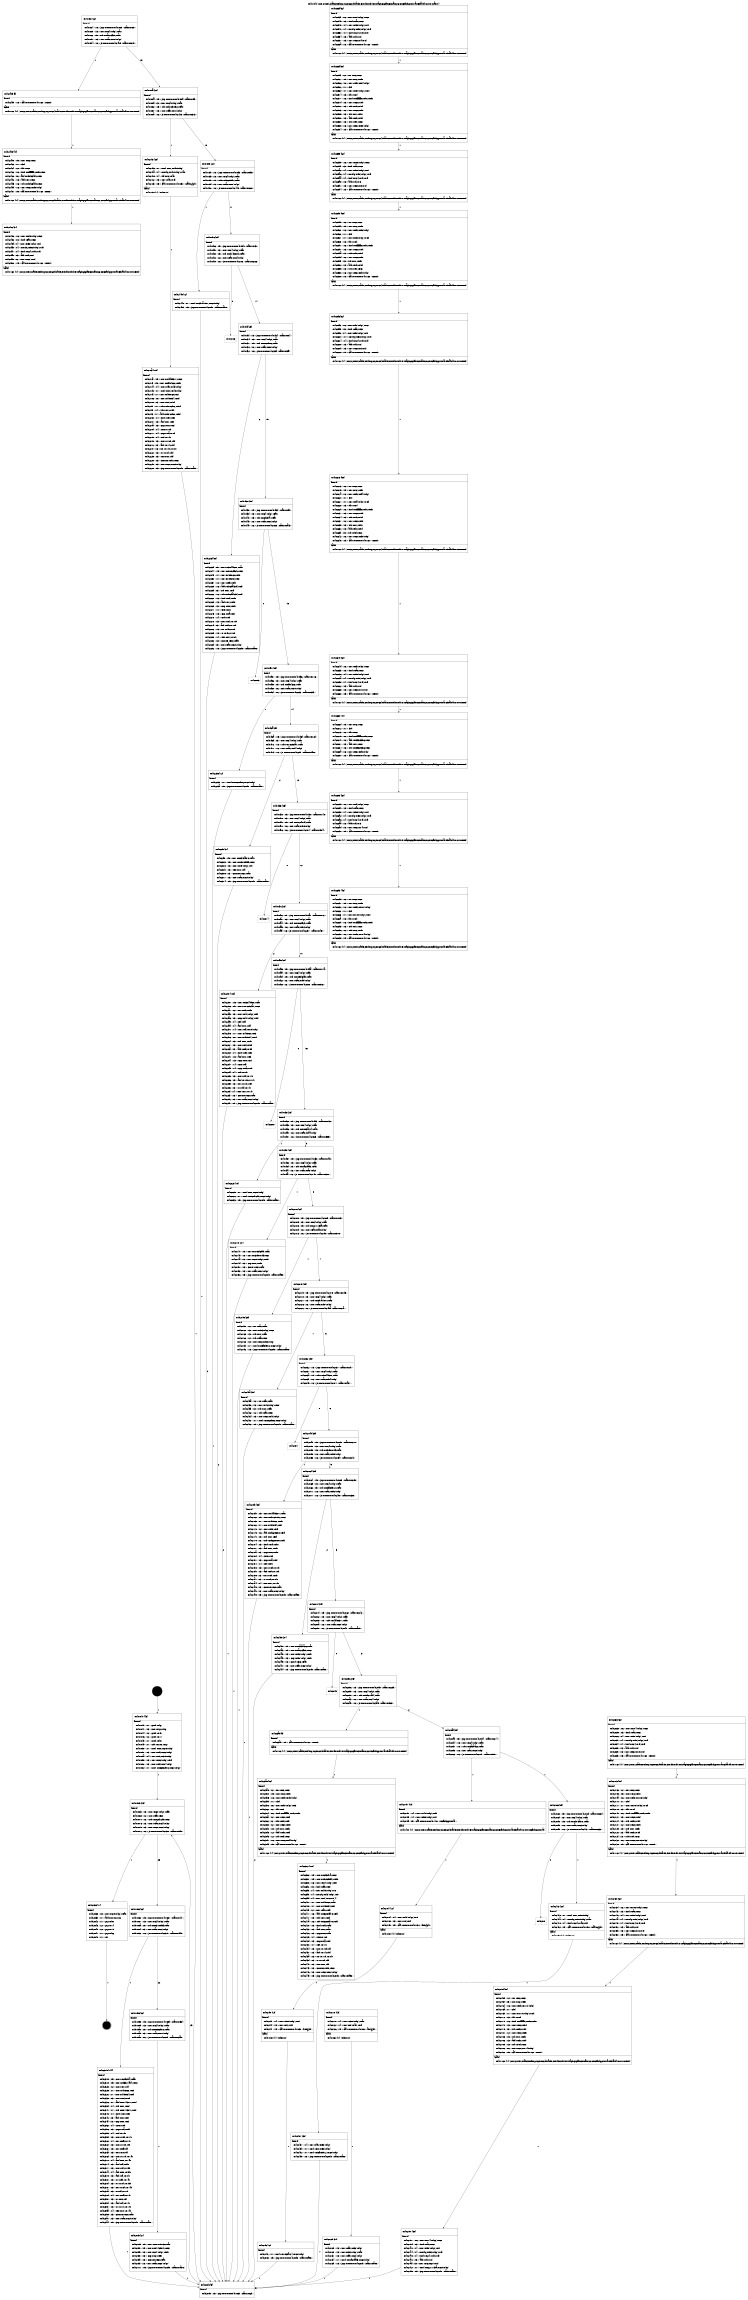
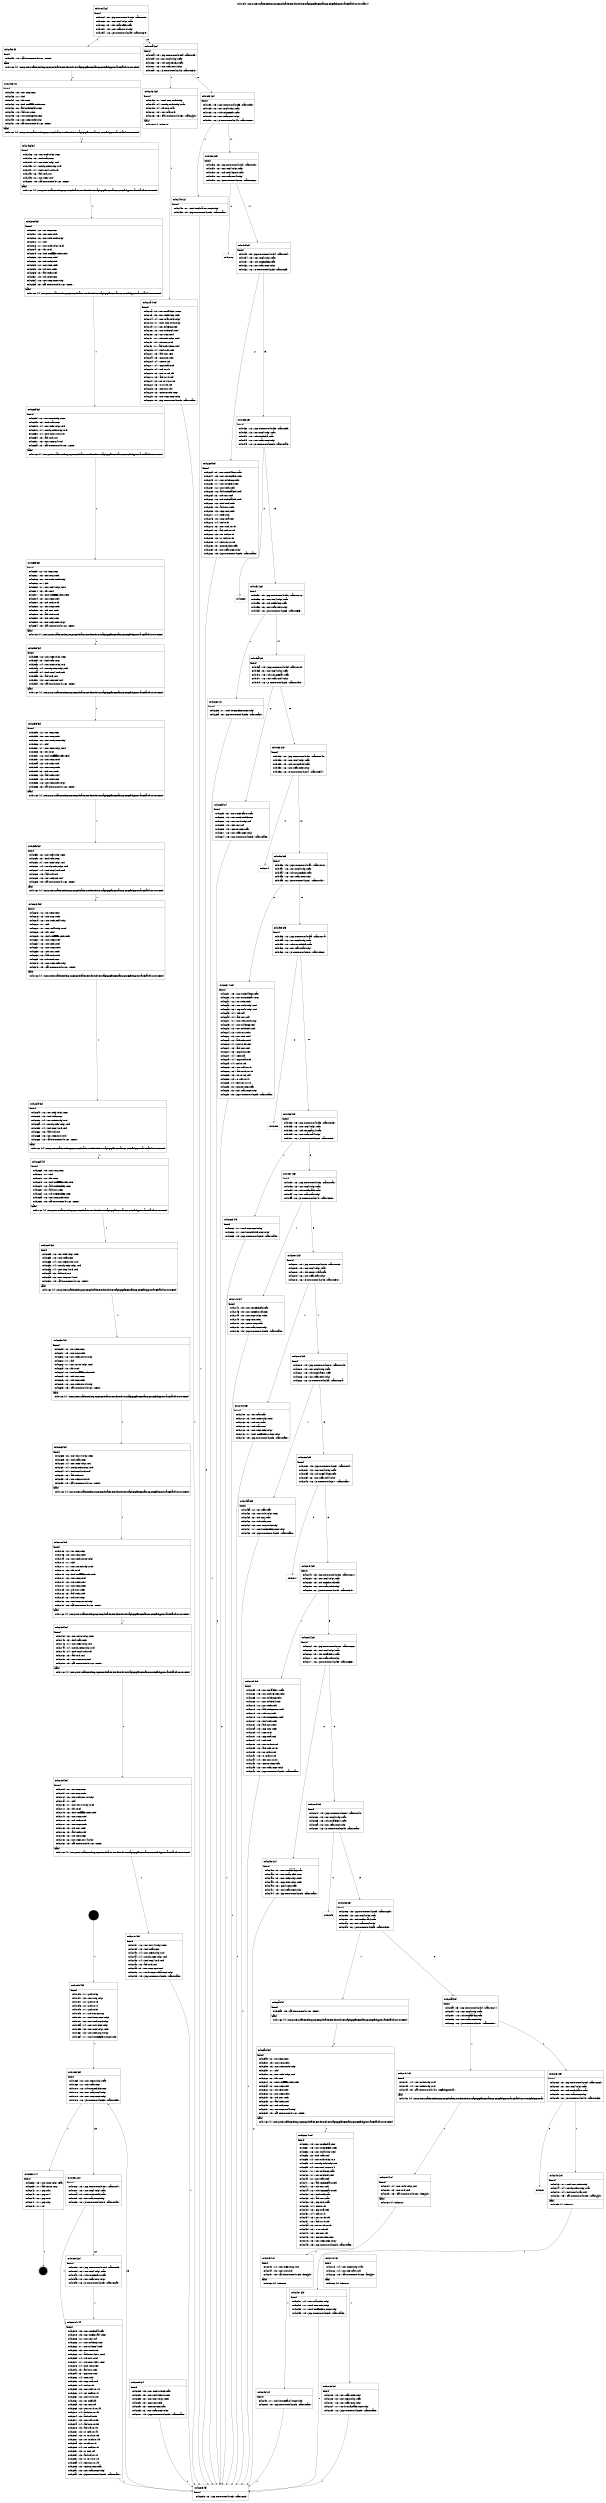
none -> (93, 258)
none -> (121, 1421)
(157, 2136) -> (94, 2302)
